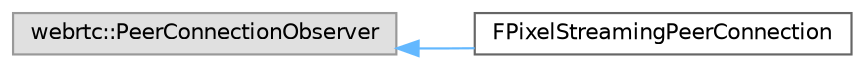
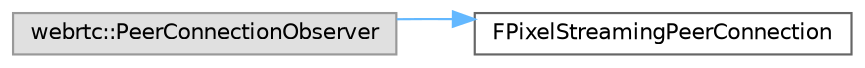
(447, 48) -> (425, 19)
